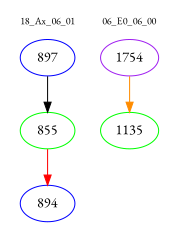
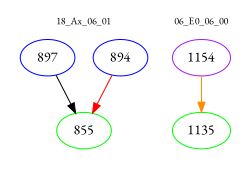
(130, 58) -> (201, 58)
(48, 162) -> (105, 90)
